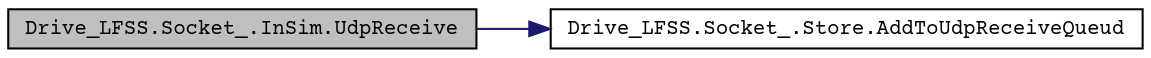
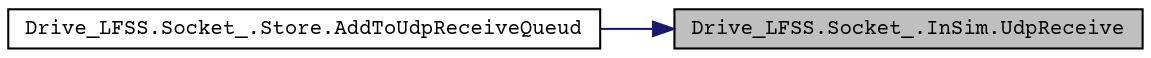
(503, 29) -> (626, 29)
